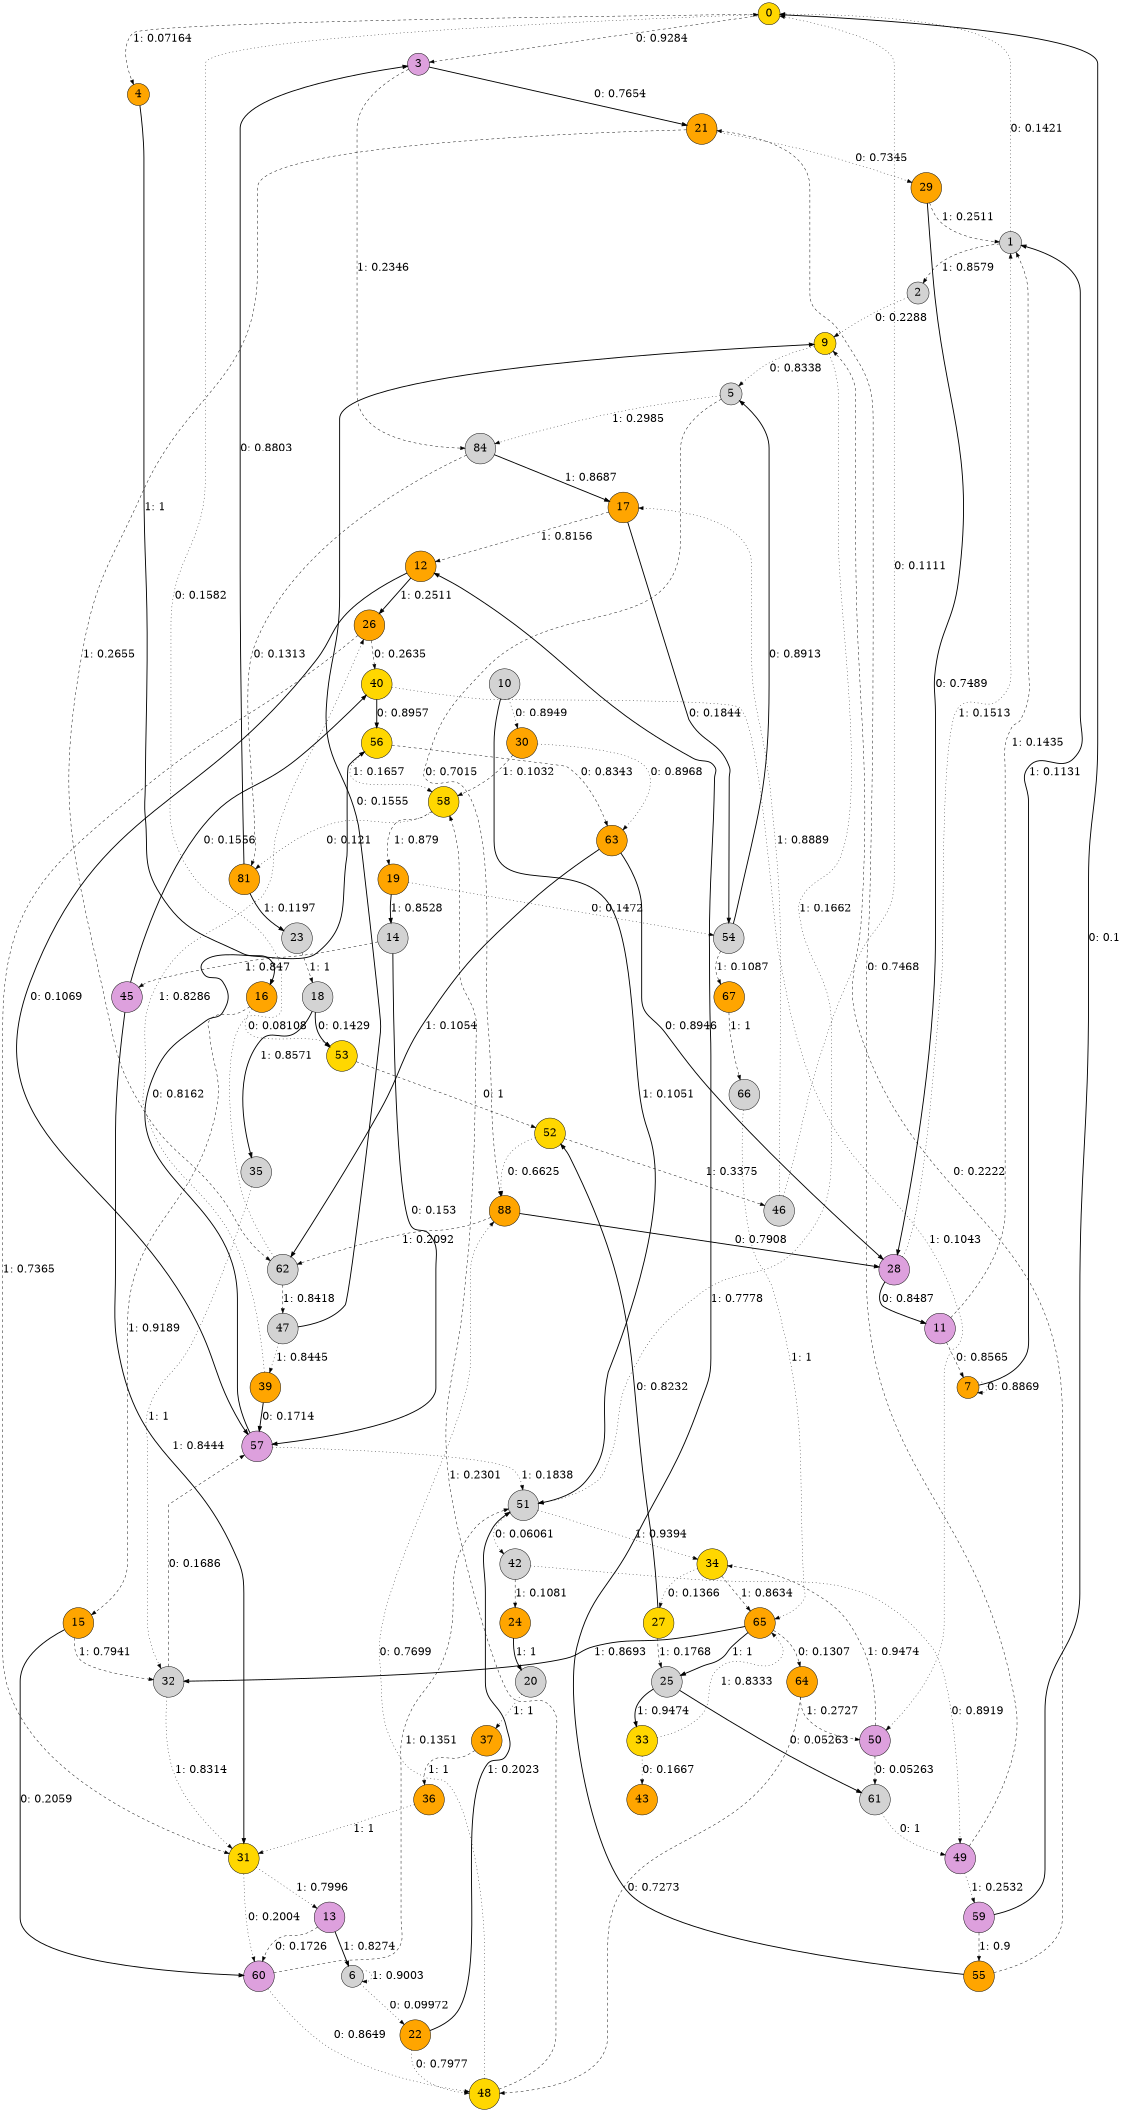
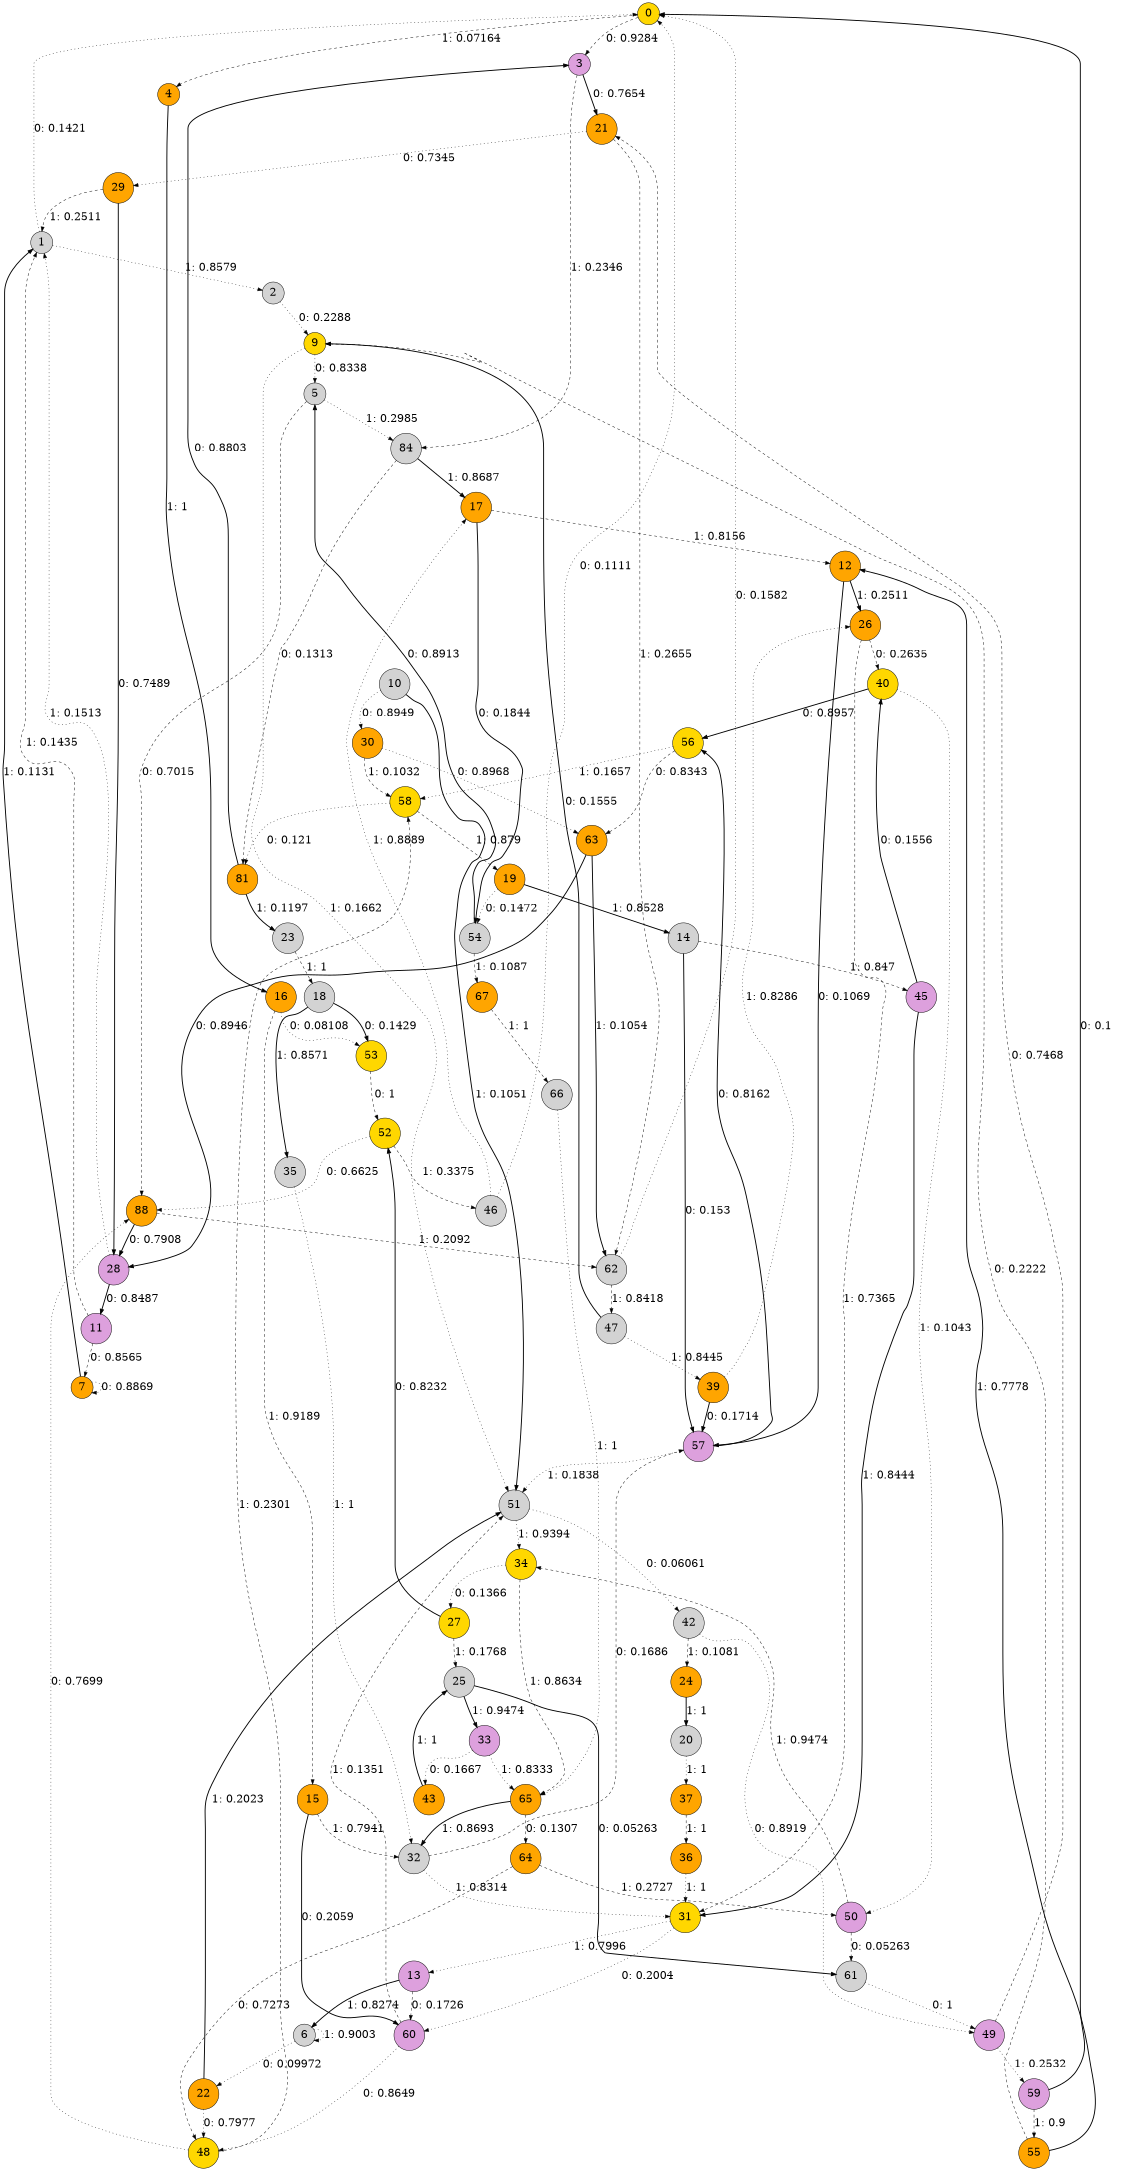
(958, 253) -> (155, 267)
(720, 1659) -> (414, 1735)
(642, 1741) -> (485, 1741)
